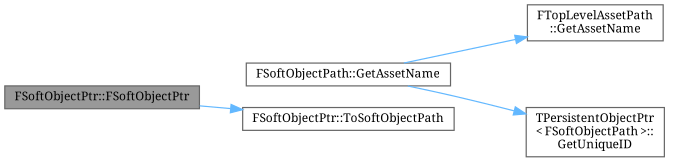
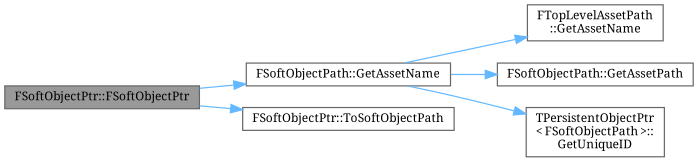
none -> (595, 74)
none -> (217, 87)
